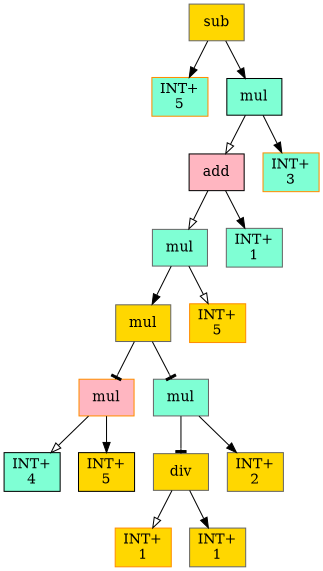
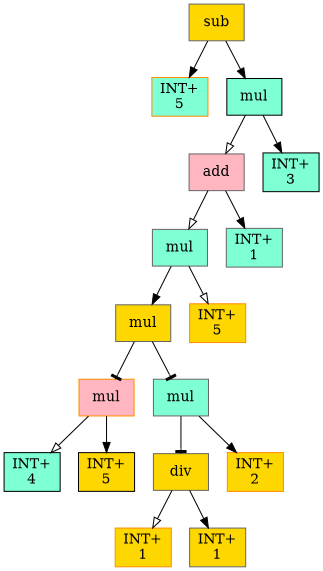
(217, 172) -> (217, 172)
(291, 172) -> (291, 172)
(255, 472) -> (255, 472)
